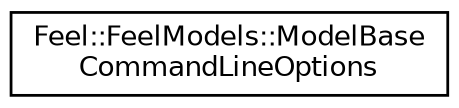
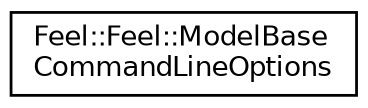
(229, 54) -> (184, 54)
